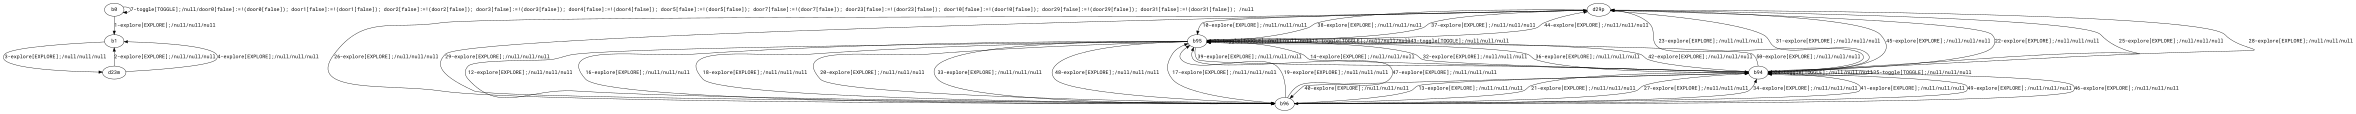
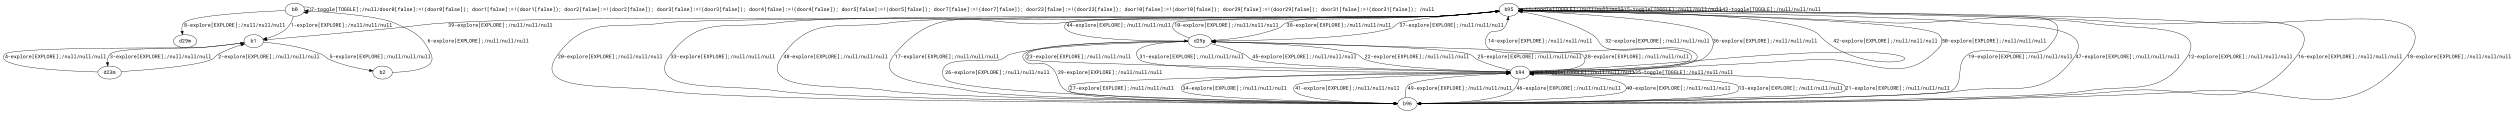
none -> (185, 41)
(1409, 66) -> (729, 18)
none -> (383, 73)
